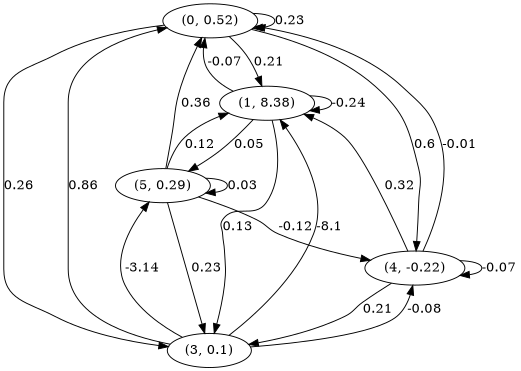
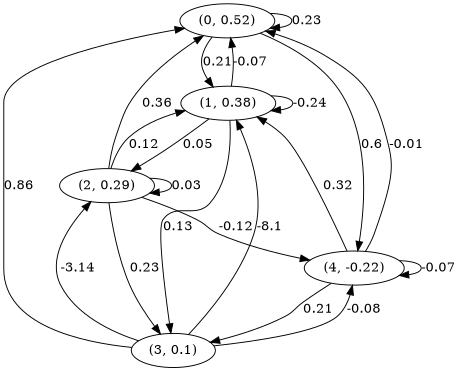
(267, 103) -> (228, 103)
(4, 183) -> none
(163, 186) -> (107, 186)
